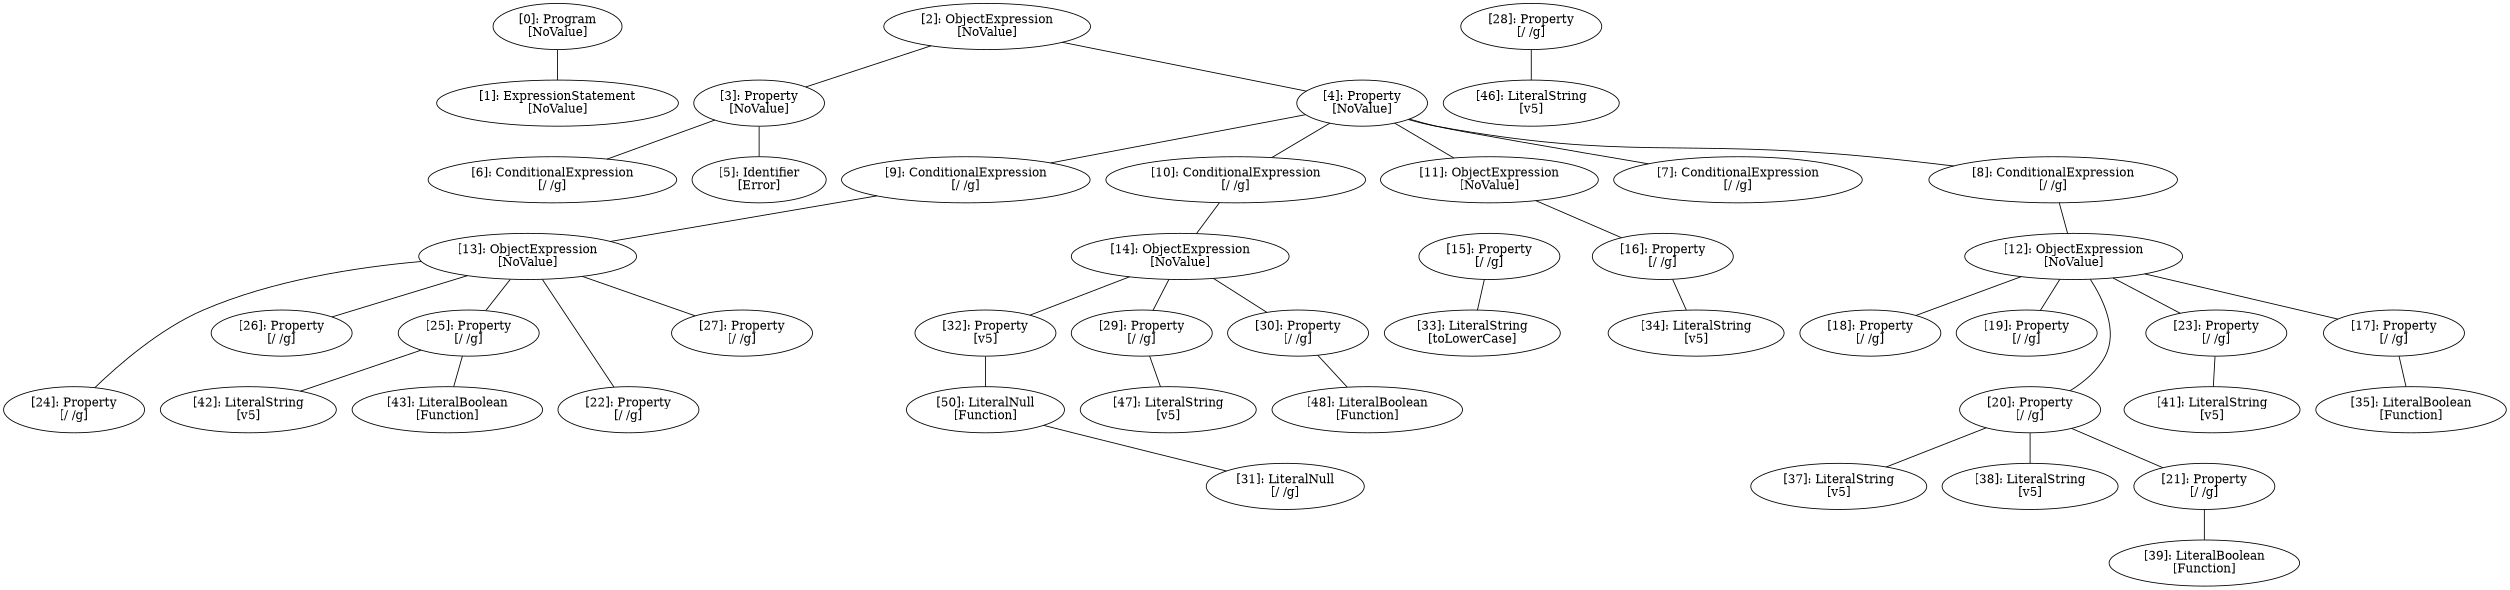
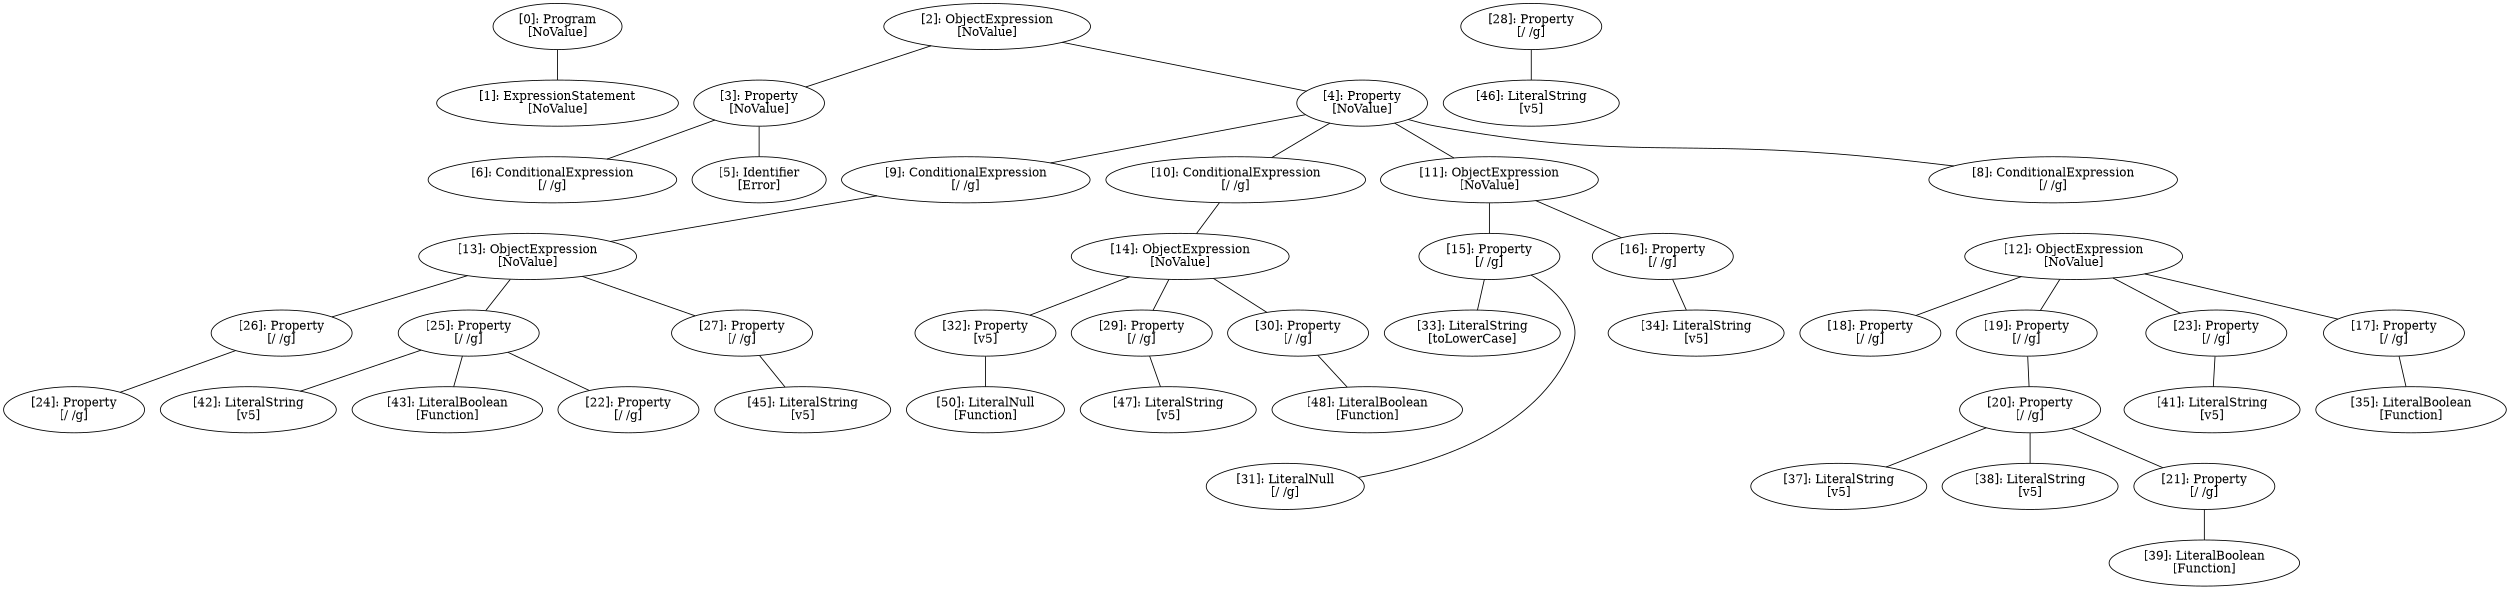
(1738, 180) -> none
none -> (1489, 218)
(2063, 218) -> none
(246, 295) -> (178, 371)
(578, 333) -> (548, 371)
(2110, 341) -> (2028, 372)
none -> (803, 410)
(1135, 448) -> (1520, 413)
